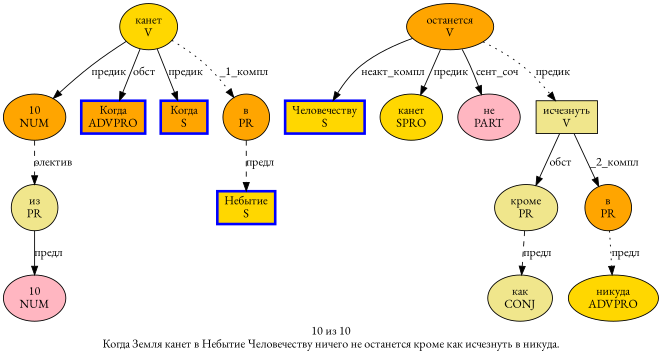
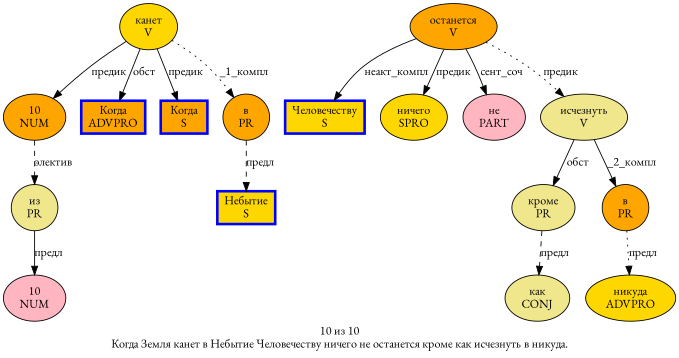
(411, 117) -> (414, 117)
(567, 117) -> (584, 117)
